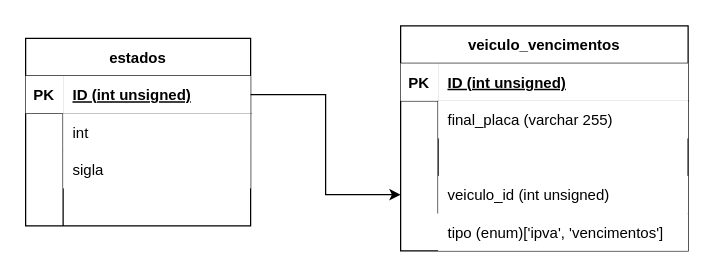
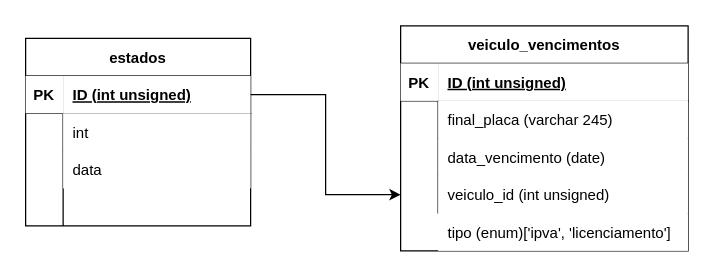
(543, 120) -> (543, 120)
none -> (563, 157)
(90, 170) -> (89, 170)
(571, 233) -> (575, 233)
